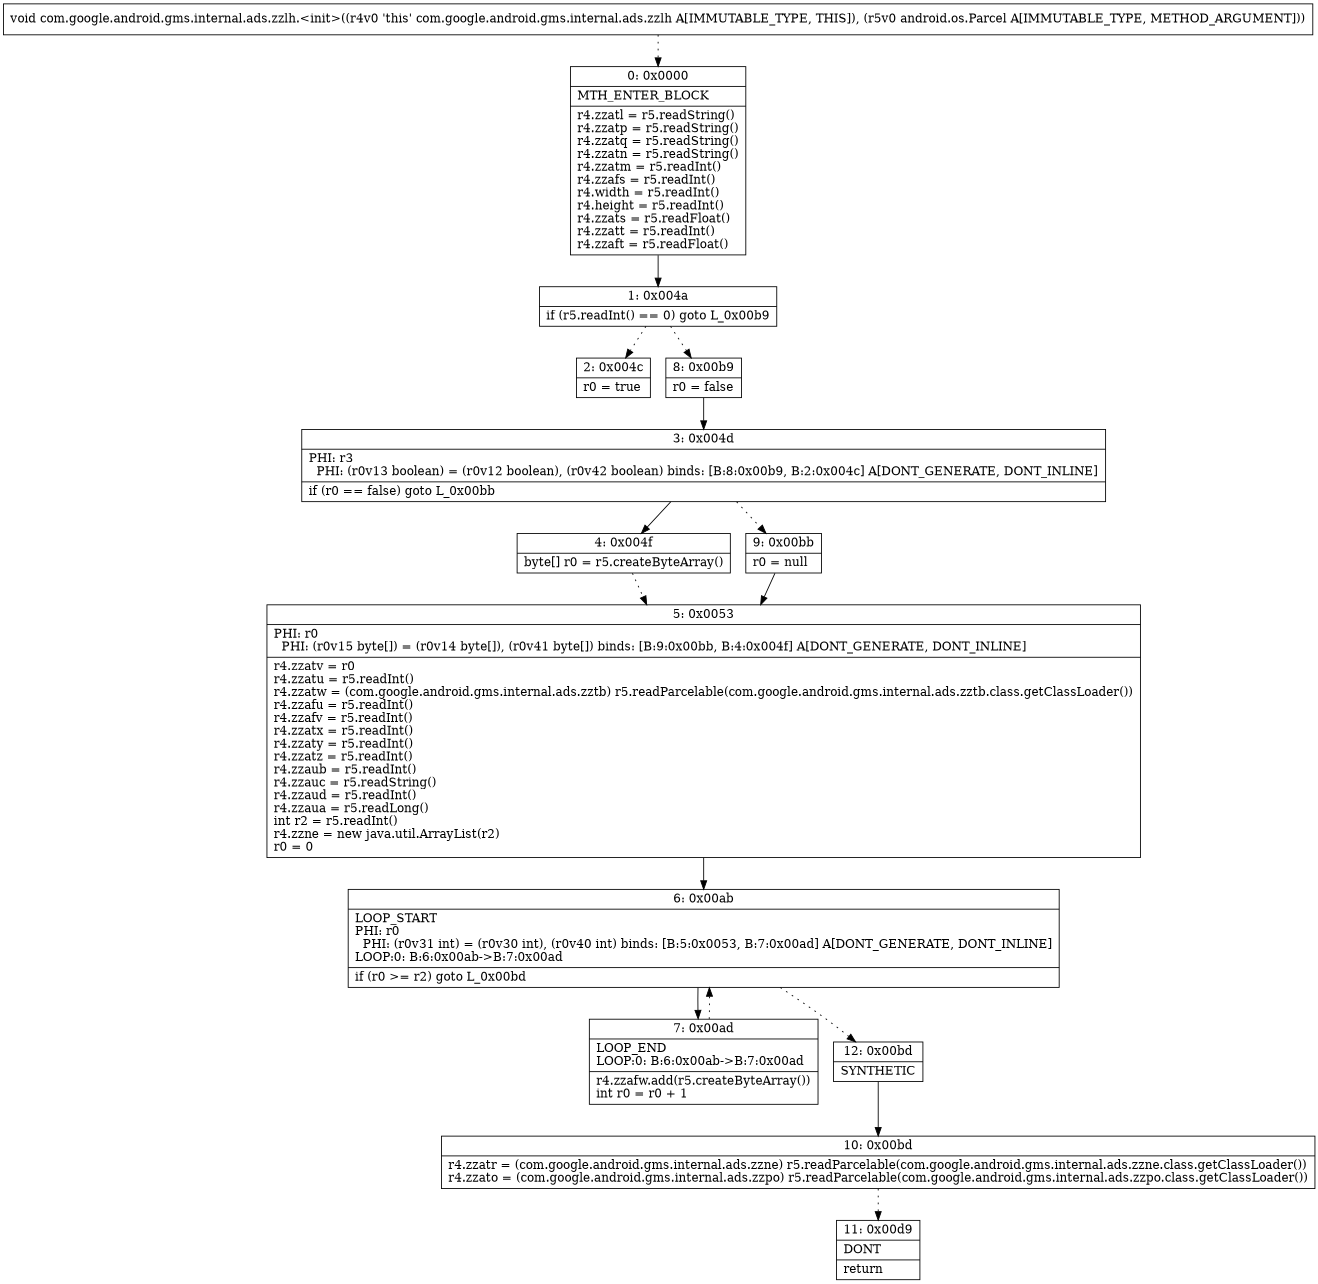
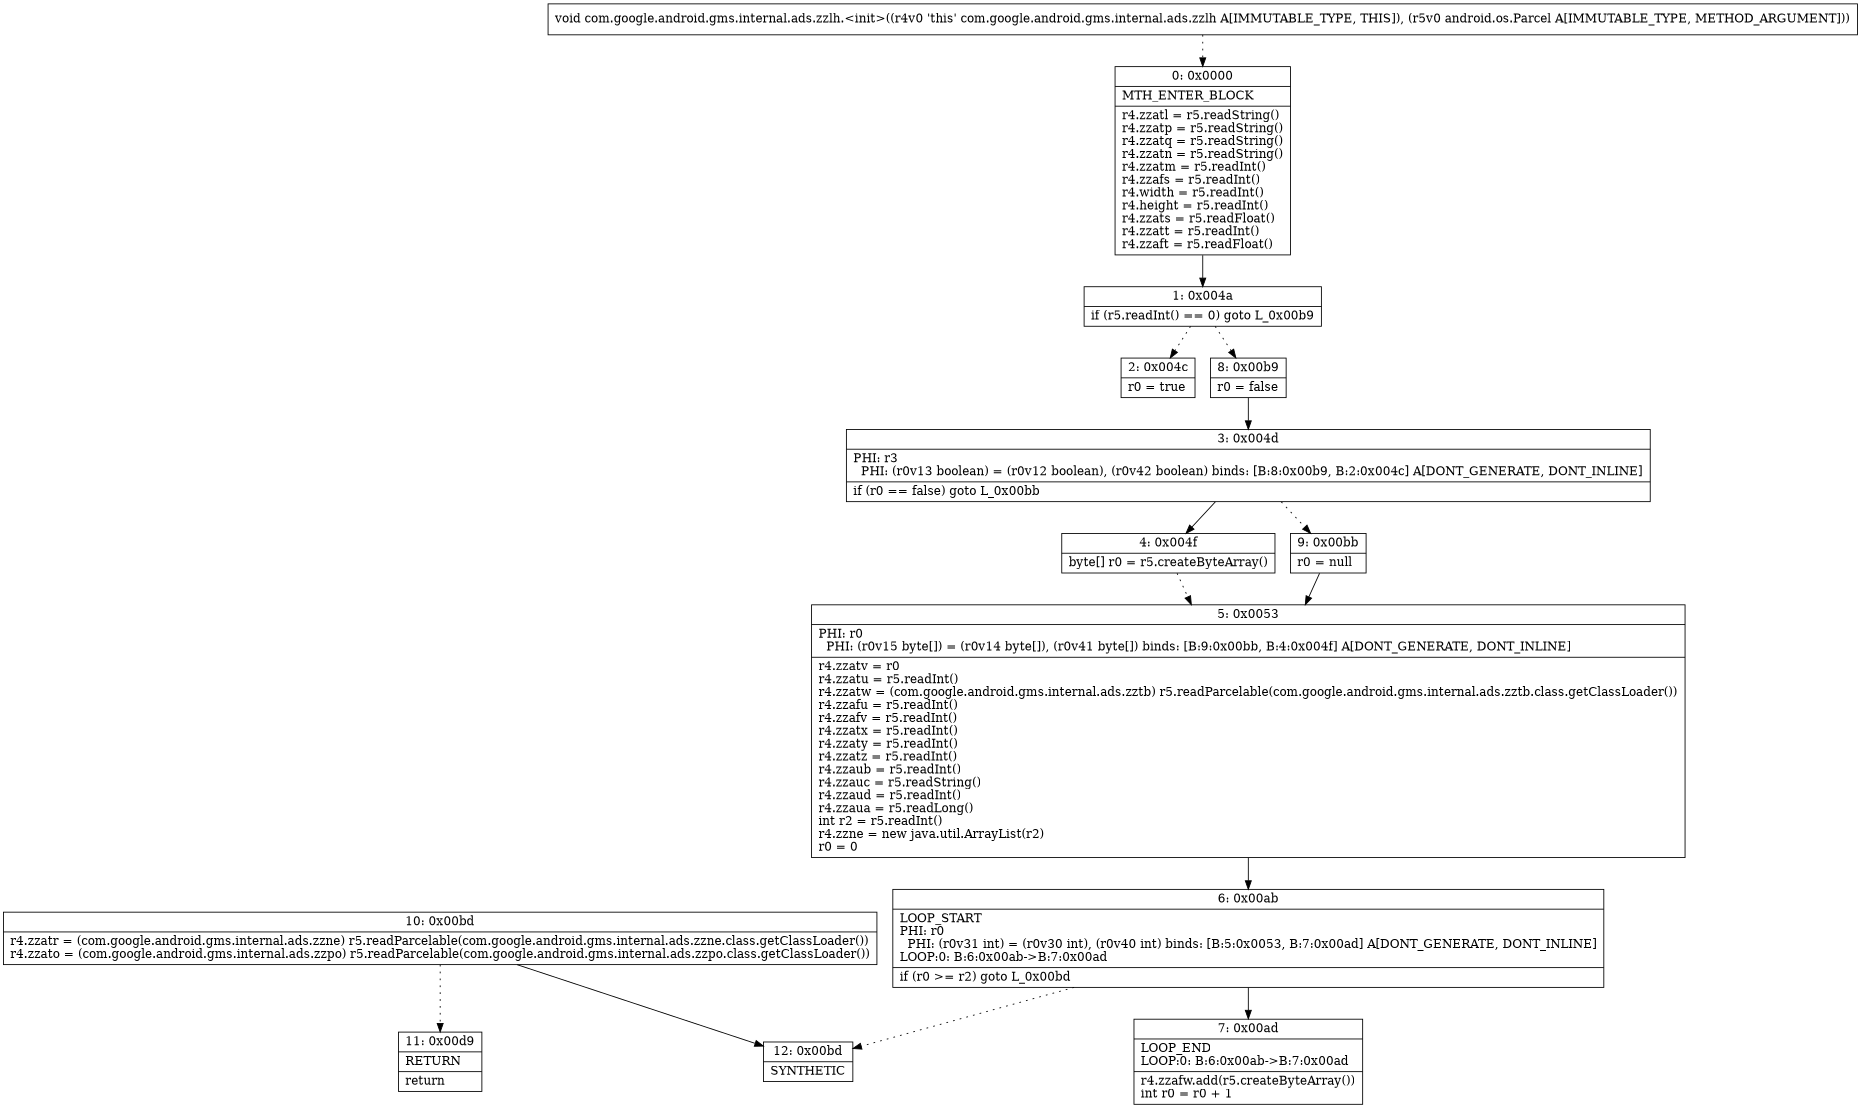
(709, 1008) -> none
(878, 1105) -> (636, 1004)
(862, 1250) -> (433, 1061)
